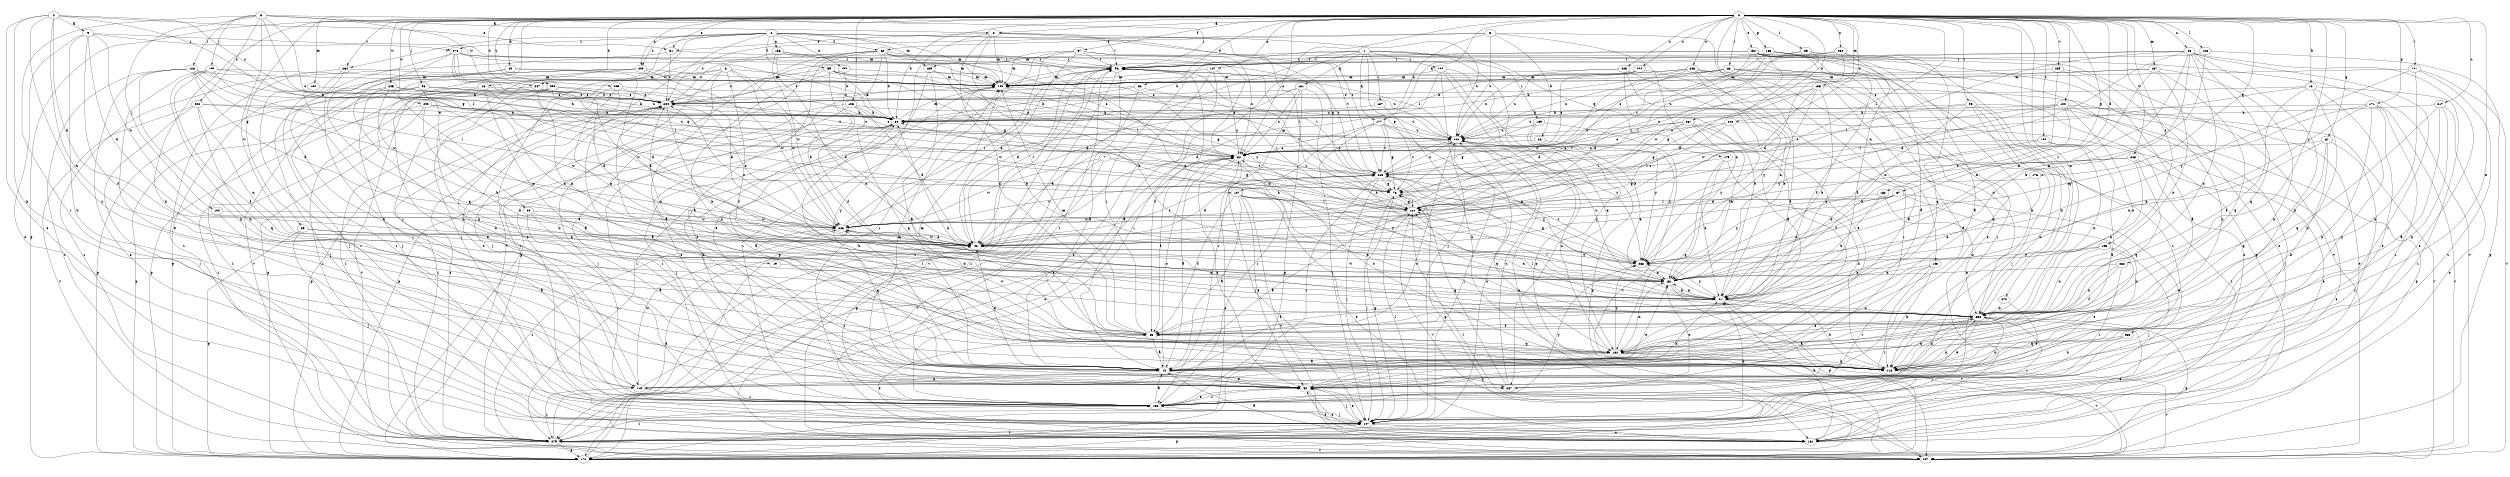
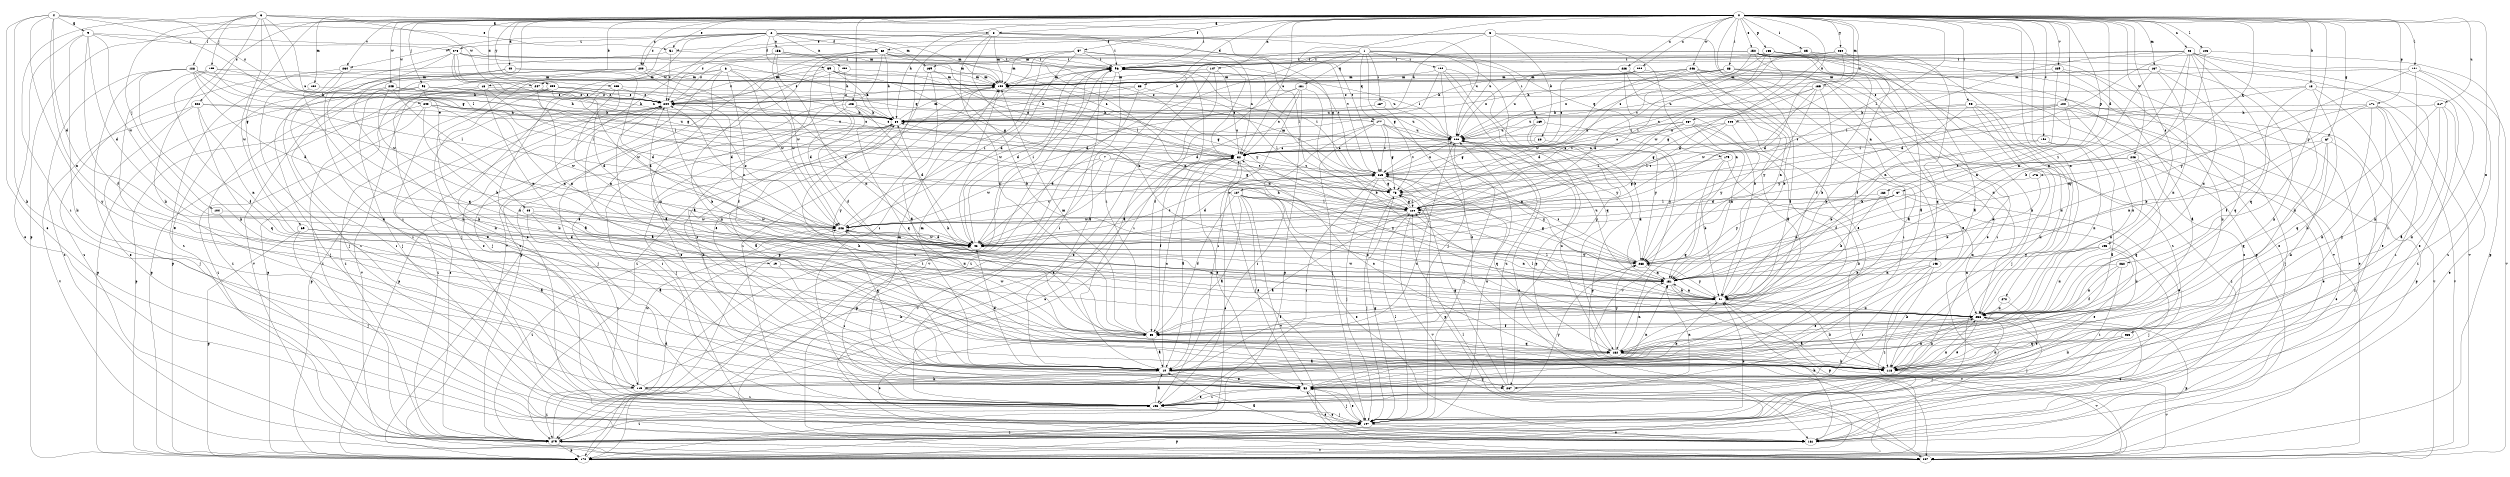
(1538, 22) -> (924, 108)
(962, 341) -> (1321, 361)
